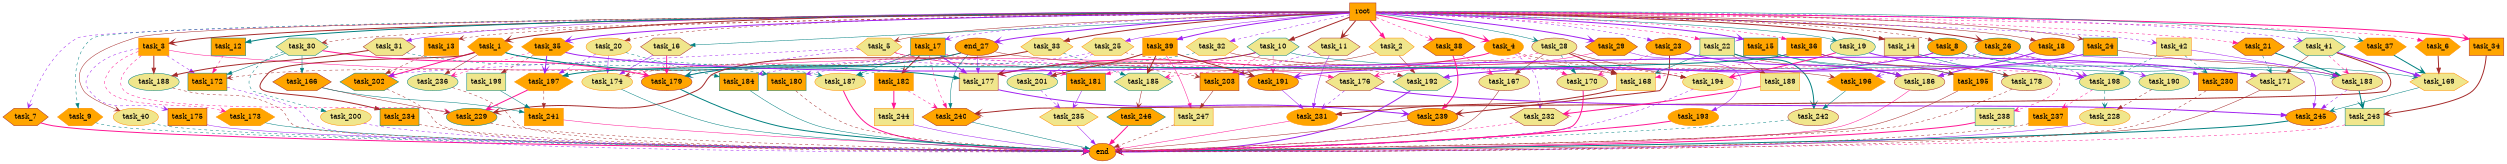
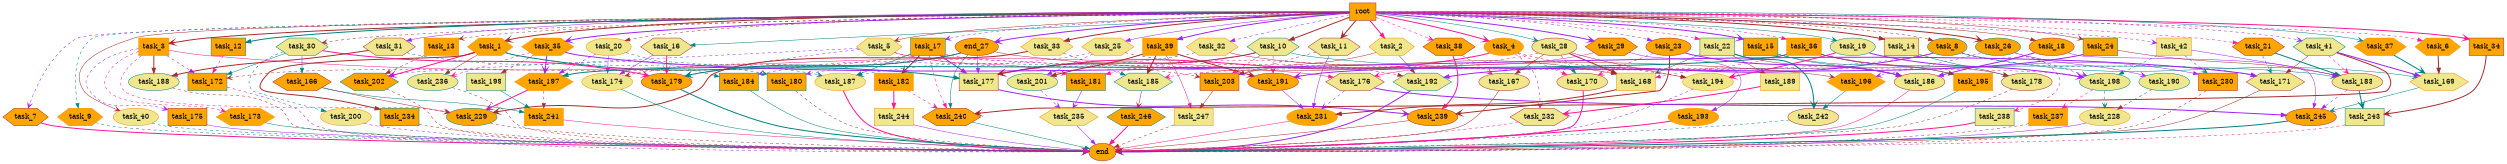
(1543, 143) -> (1543, 143)
